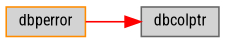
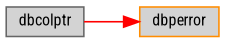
(105, 22) -> (104, 22)
